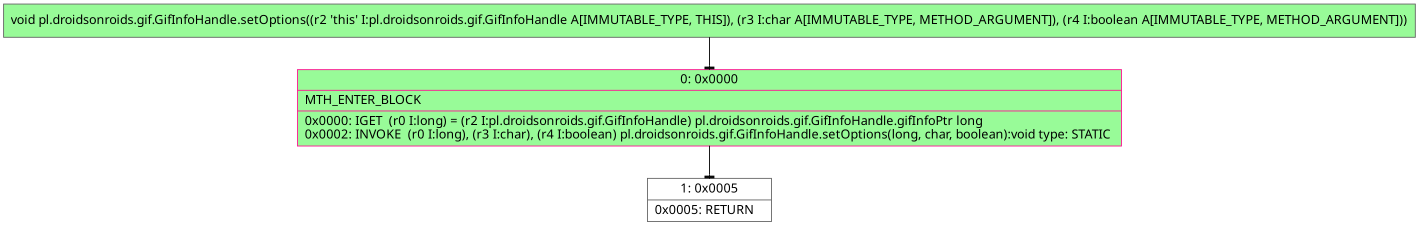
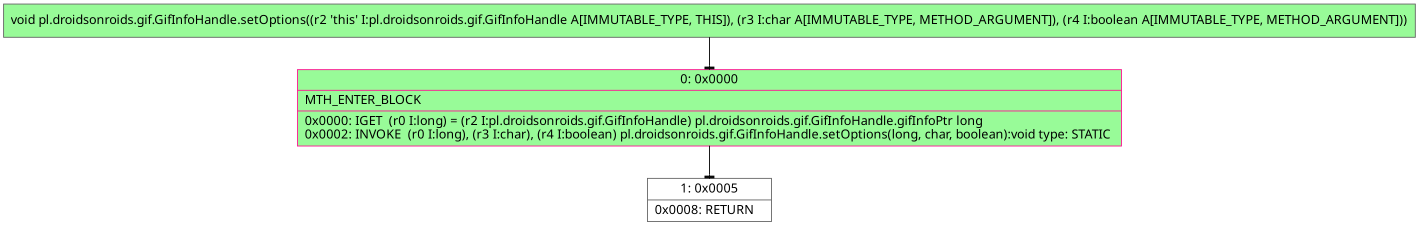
(709, 210) -> (709, 210)
